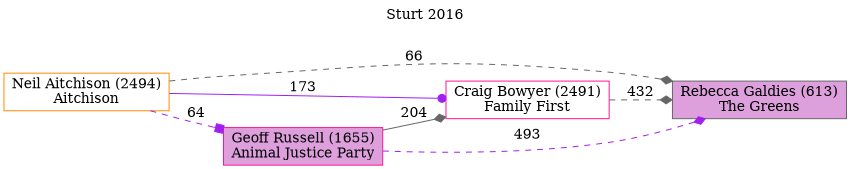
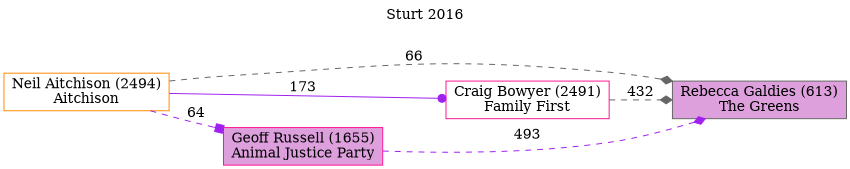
(409, 125) -> none
